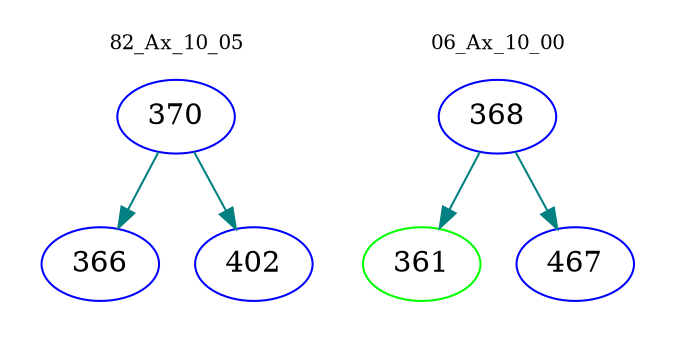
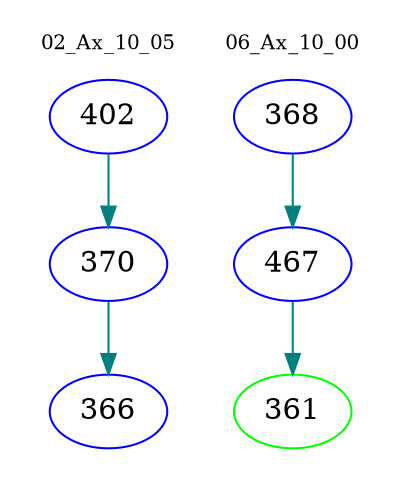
(177, 44) -> (109, 44)
(210, 181) -> (109, 180)
(465, 181) -> (293, 328)
